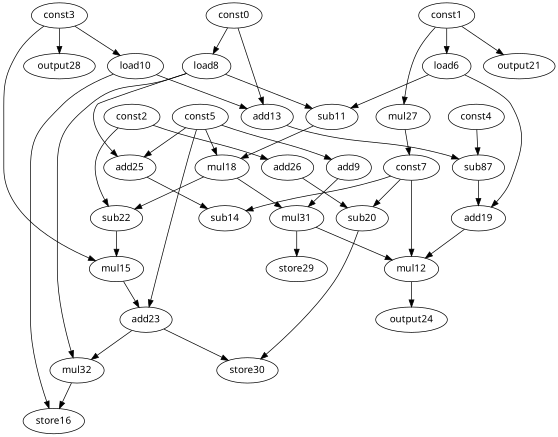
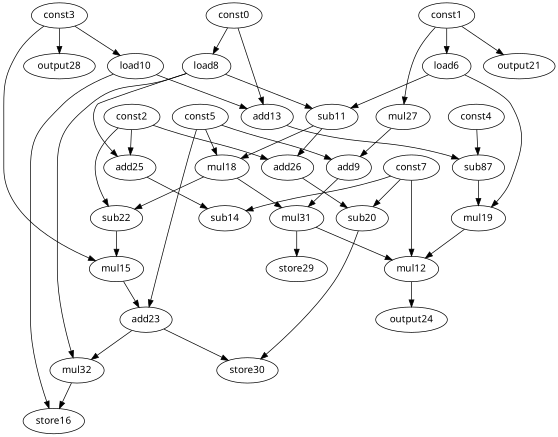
(407, 139) -> (380, 138)
(168, 140) -> (131, 139)
none -> (312, 140)
(478, 218) -> (478, 218)
